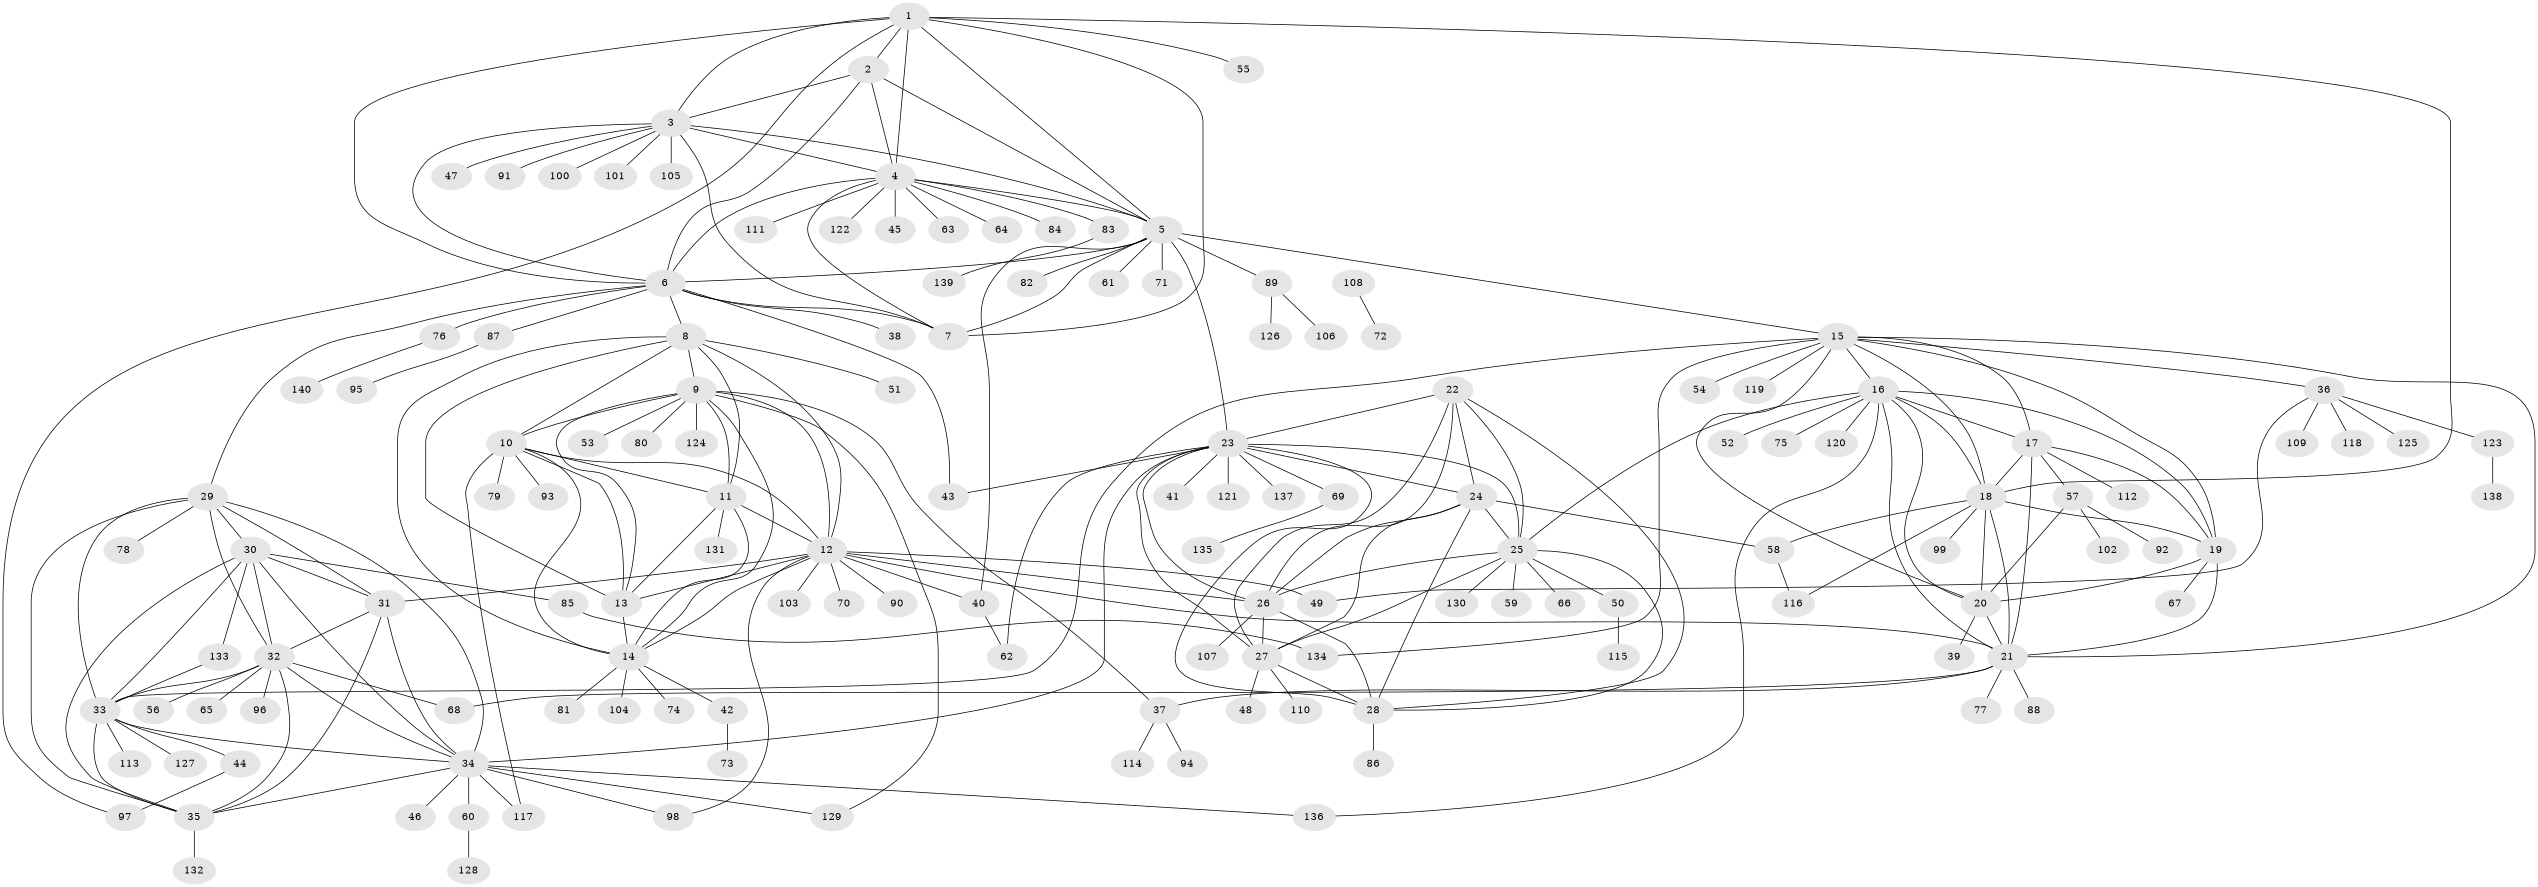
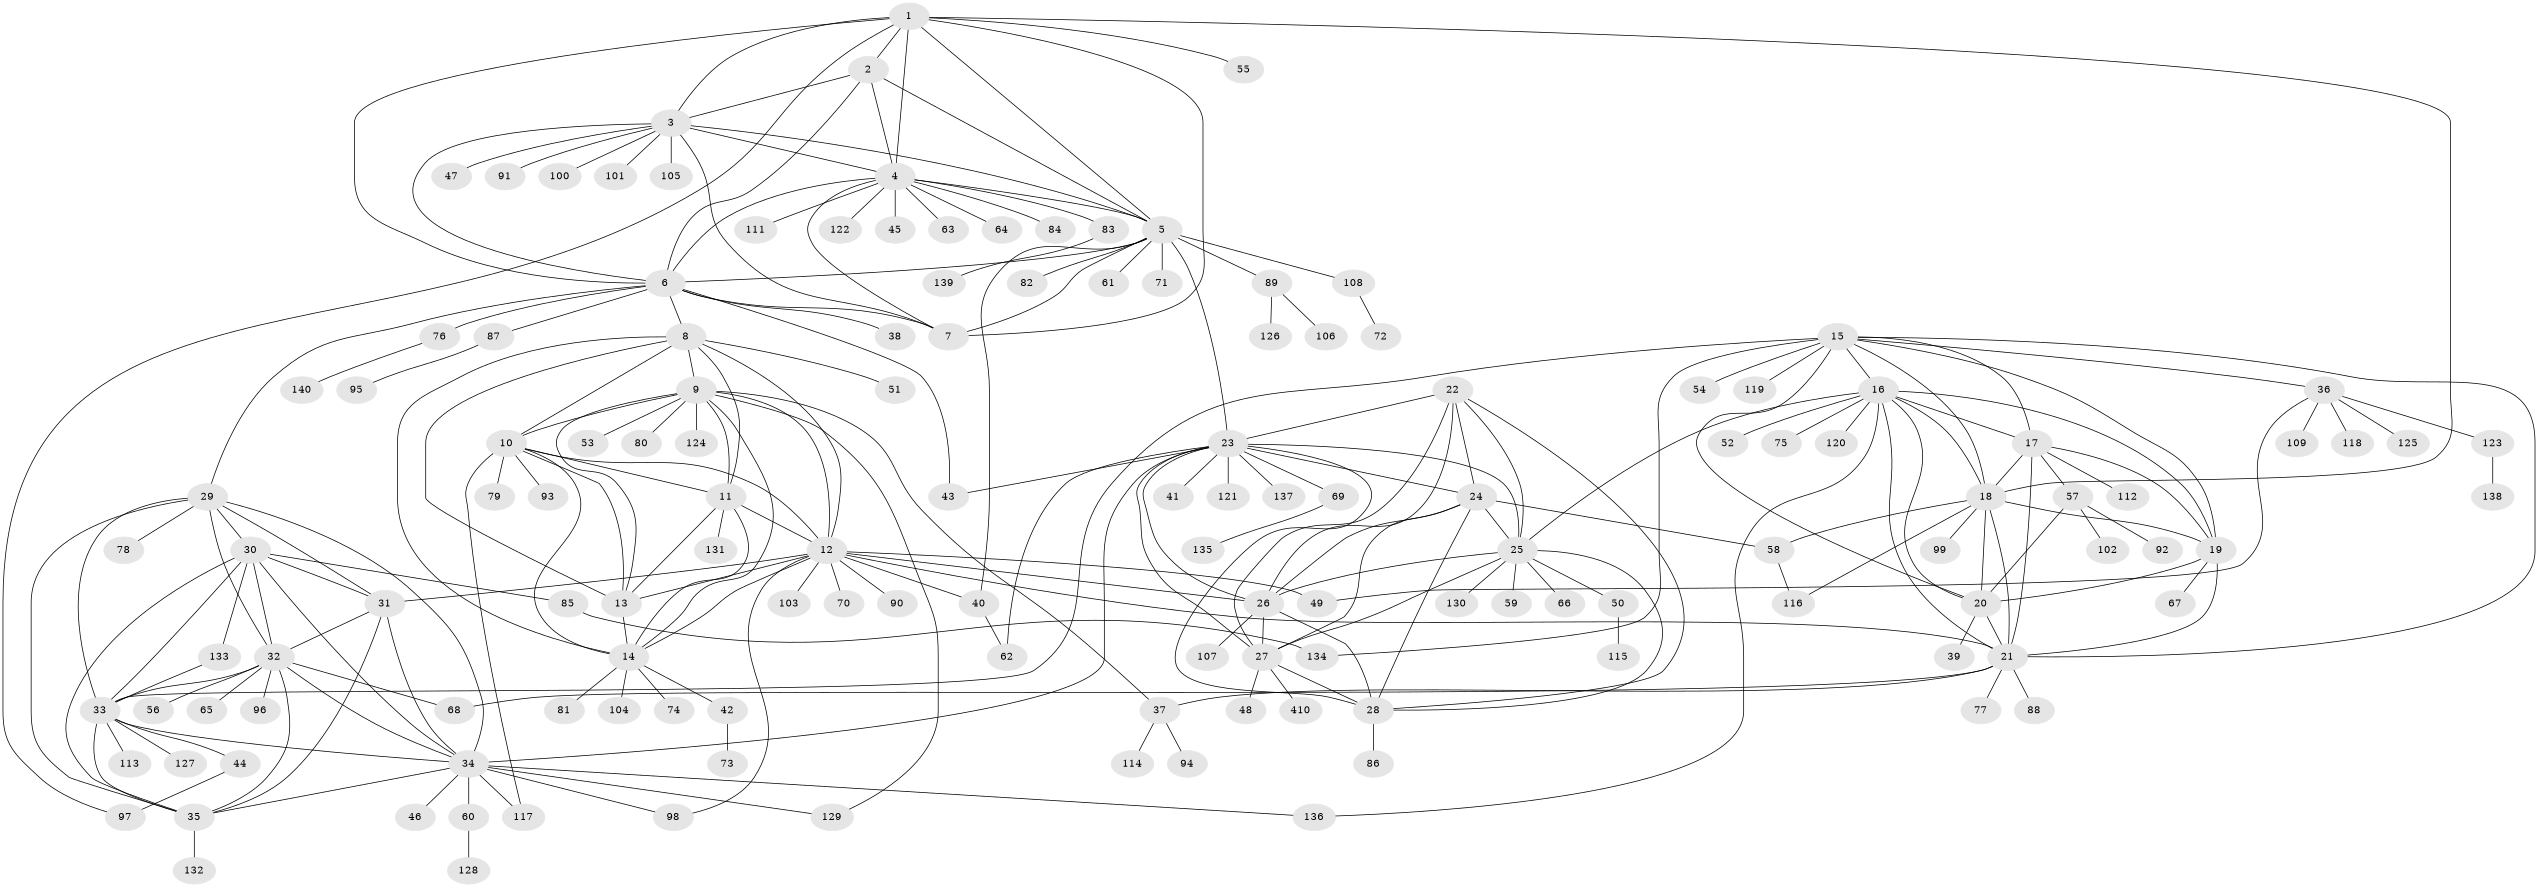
(1500, 283) -> (1257, 257)
(1301, 711) -> (1301, 711)
